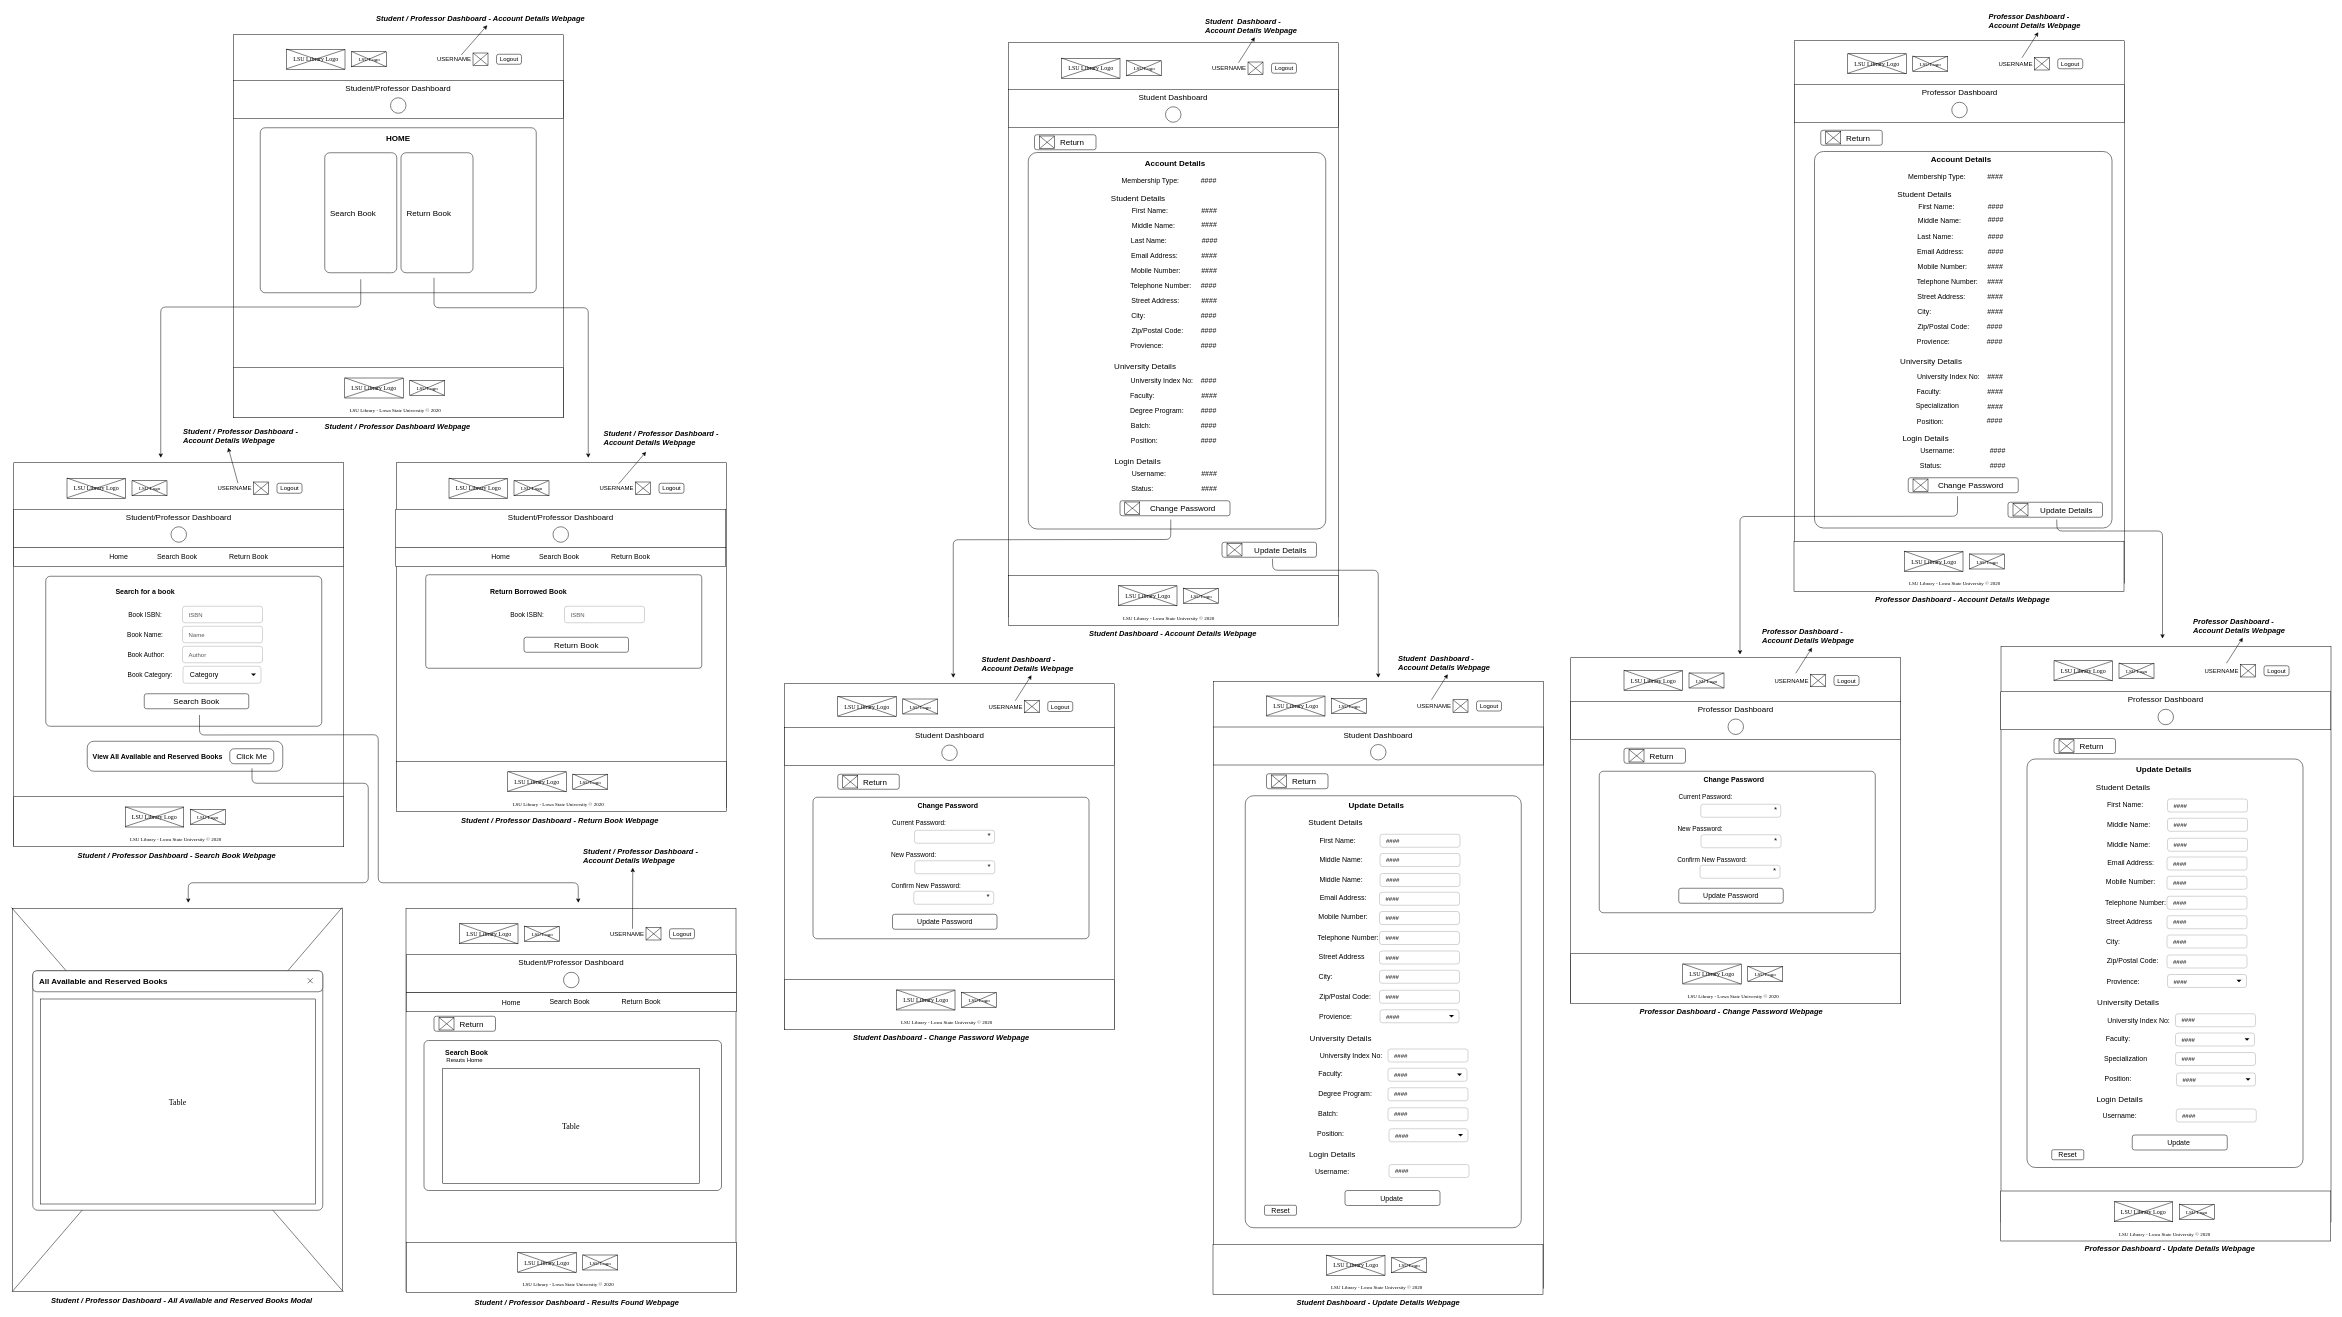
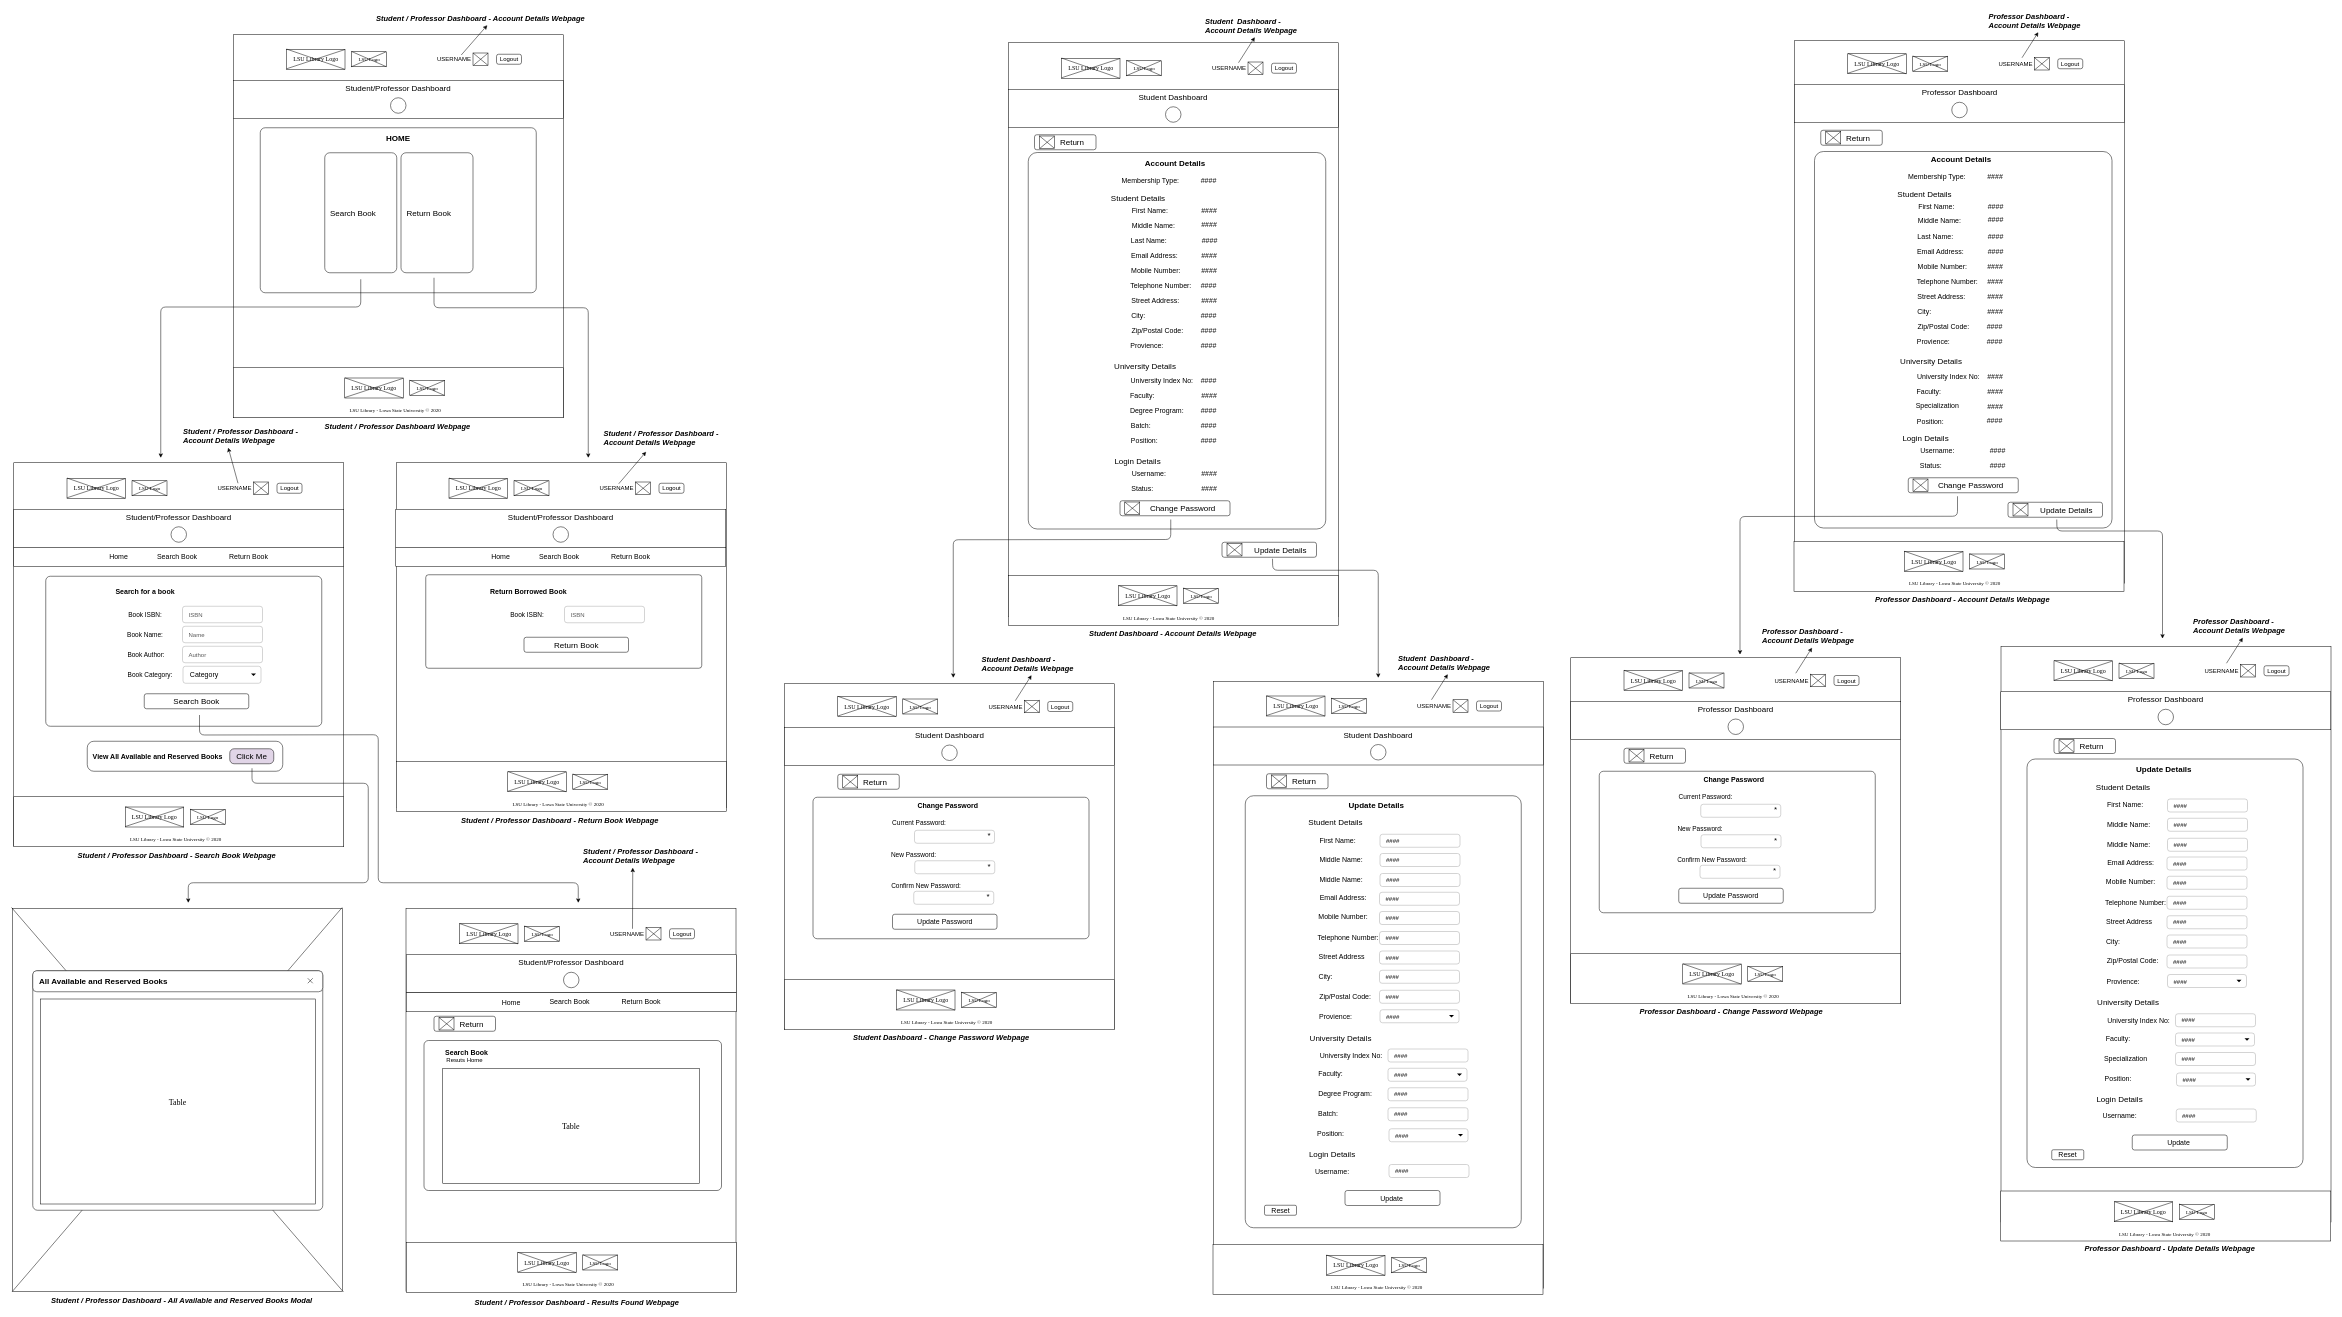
(252, 756) -> (252, 756)
(1381, 1301) -> none
